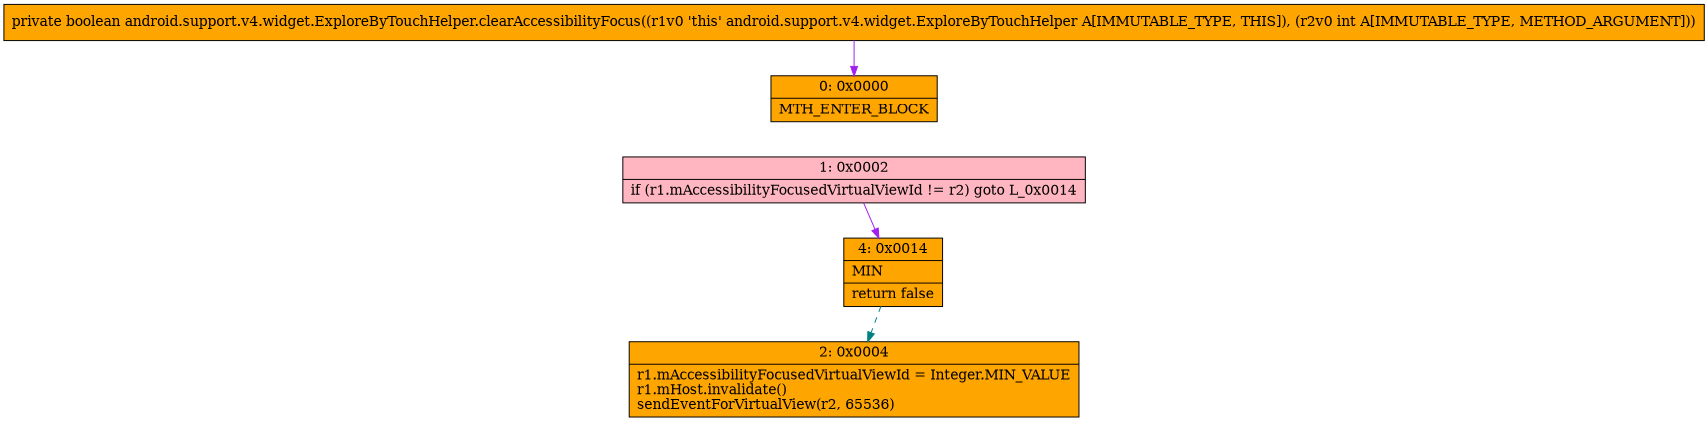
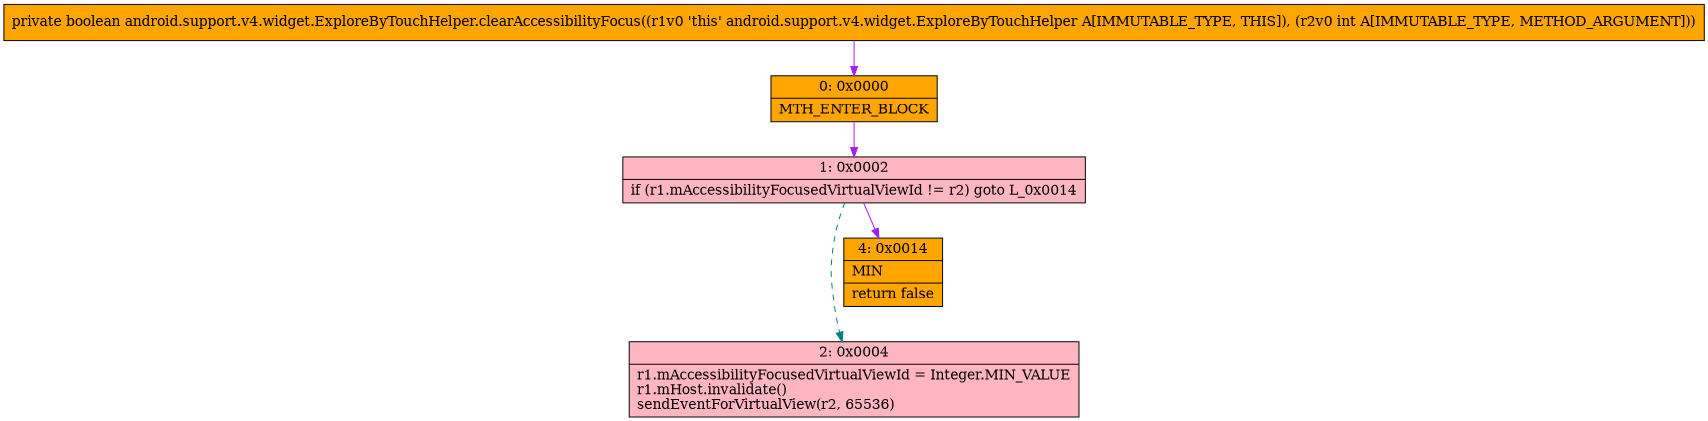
none -> (854, 134)
(876, 319) -> (831, 267)
(854, 379) -> (854, 379)
